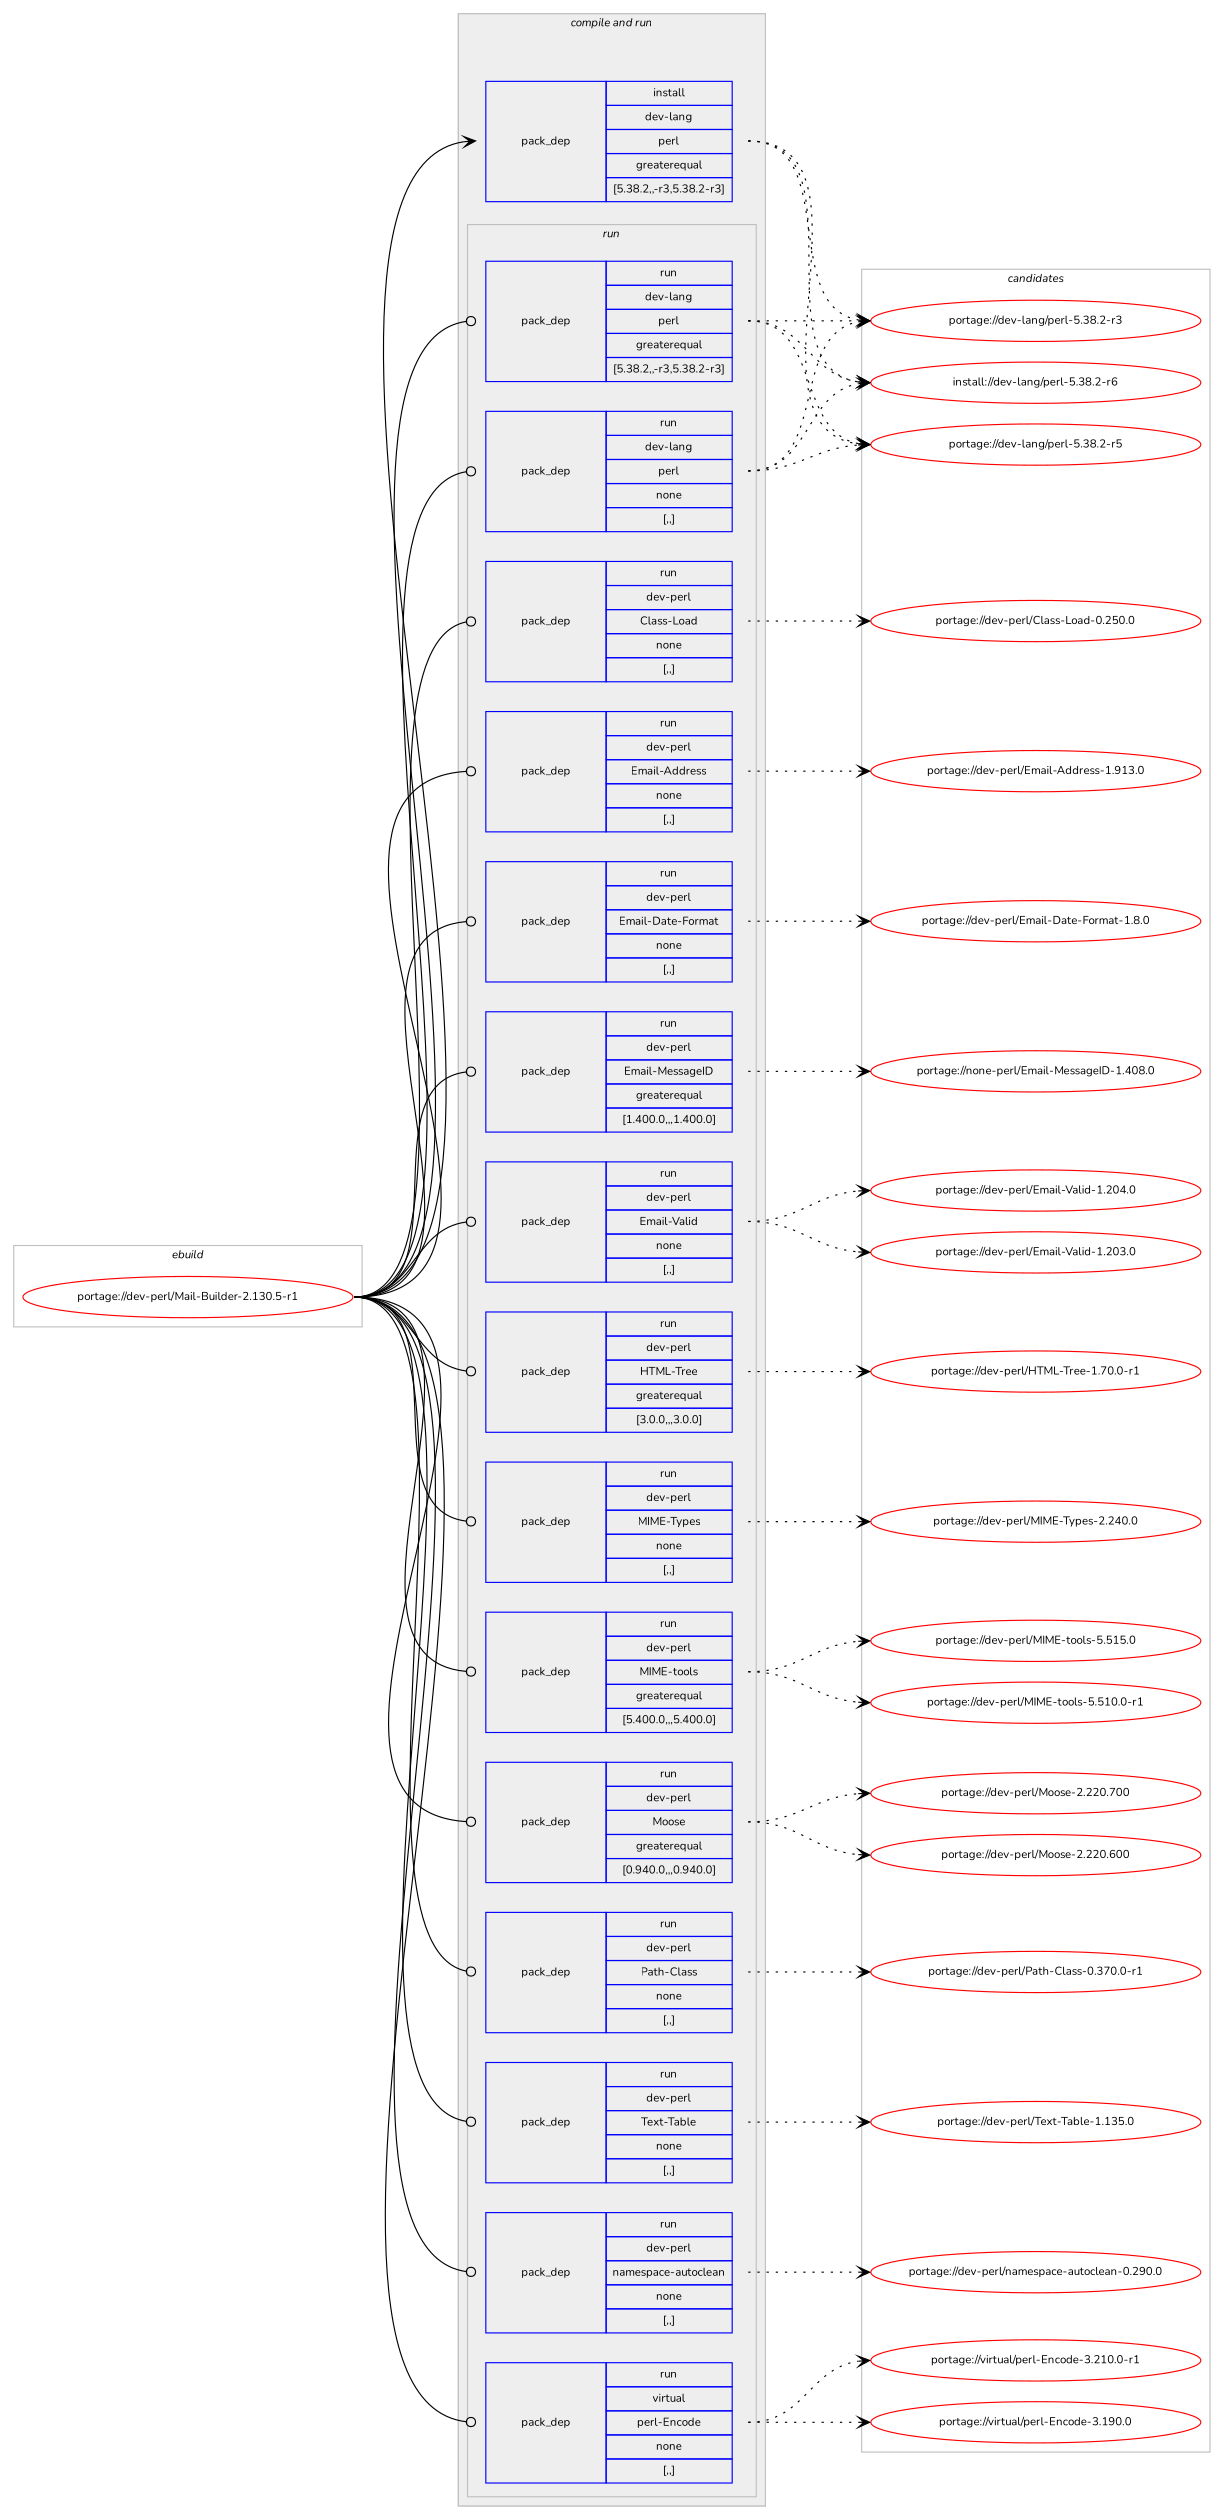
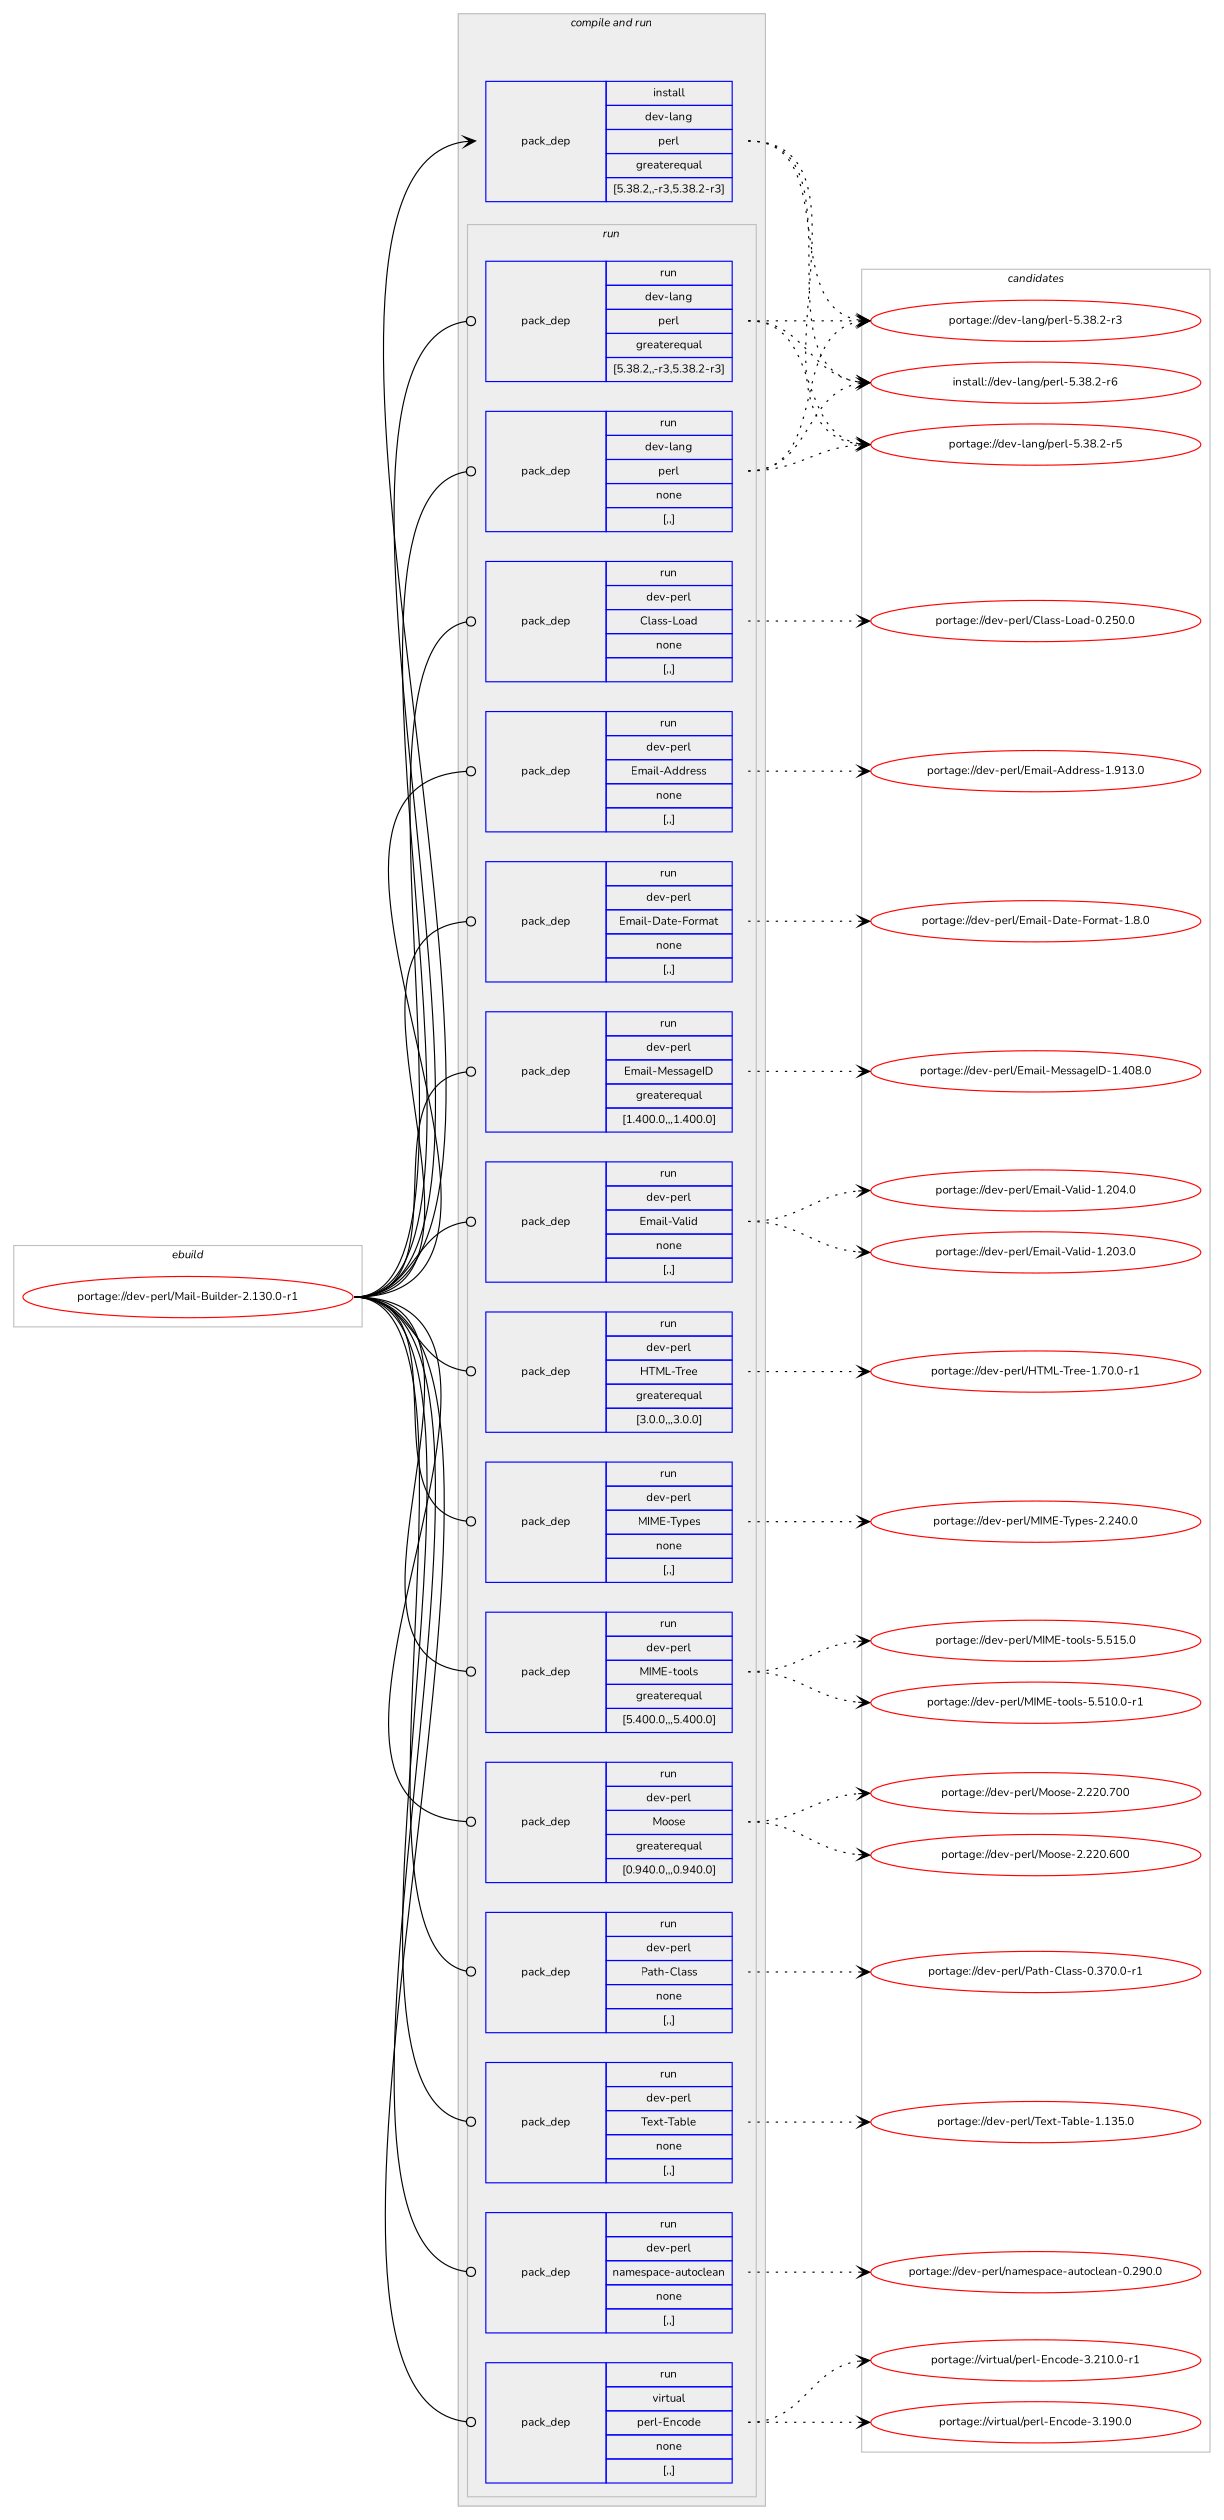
(1036, 1071) -> (1036, 1071)
(188, 1297) -> (188, 1297)
